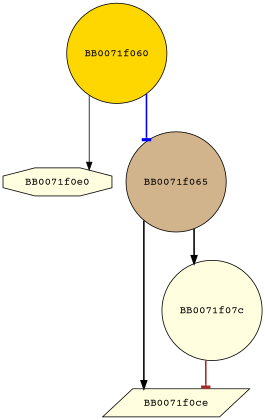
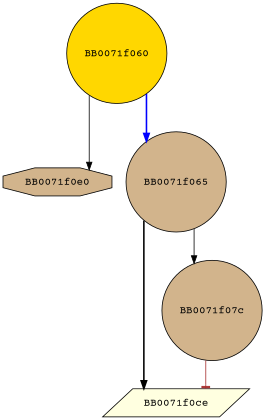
(146, 116) -> (146, 114)
(57, 182) -> (57, 182)
(194, 242) -> (194, 242)
(212, 310) -> (212, 310)
(206, 373) -> (206, 373)
